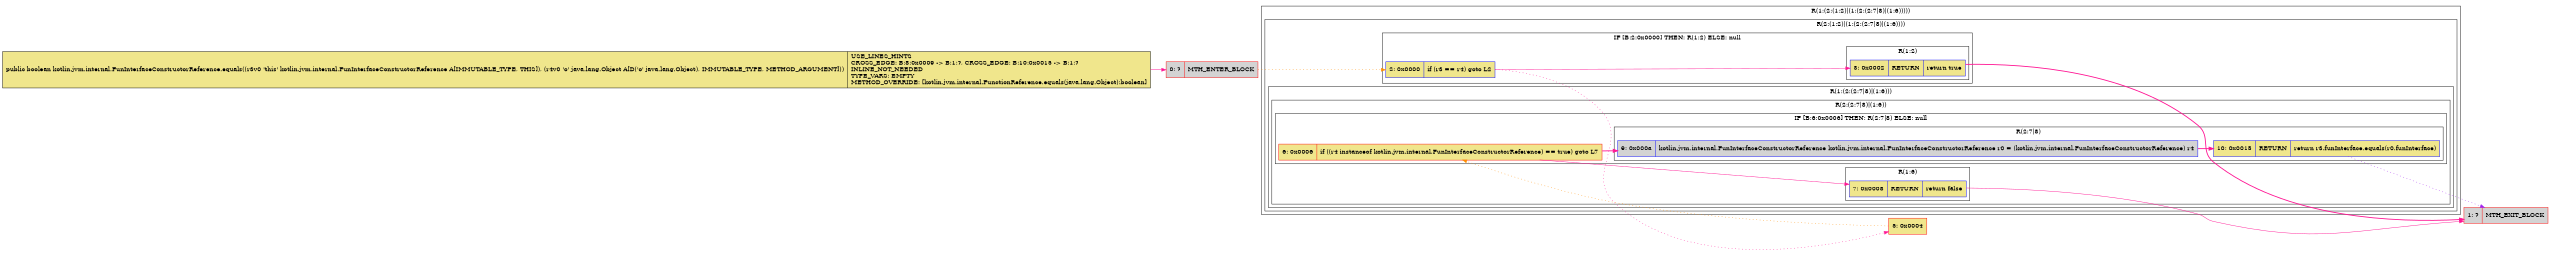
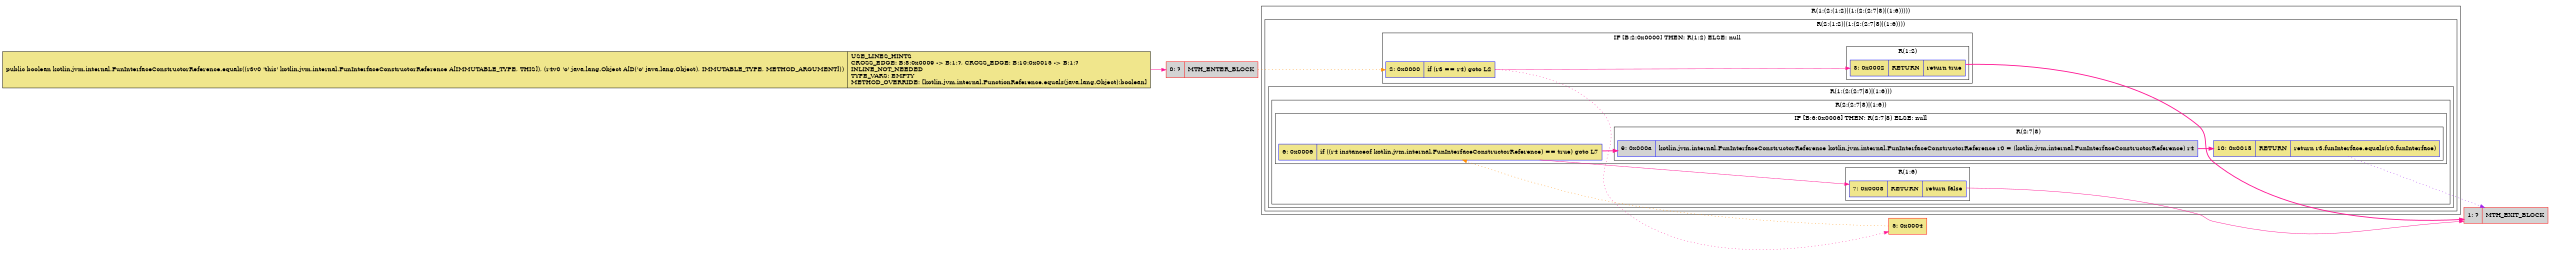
(1440, 152) -> (1440, 152)
